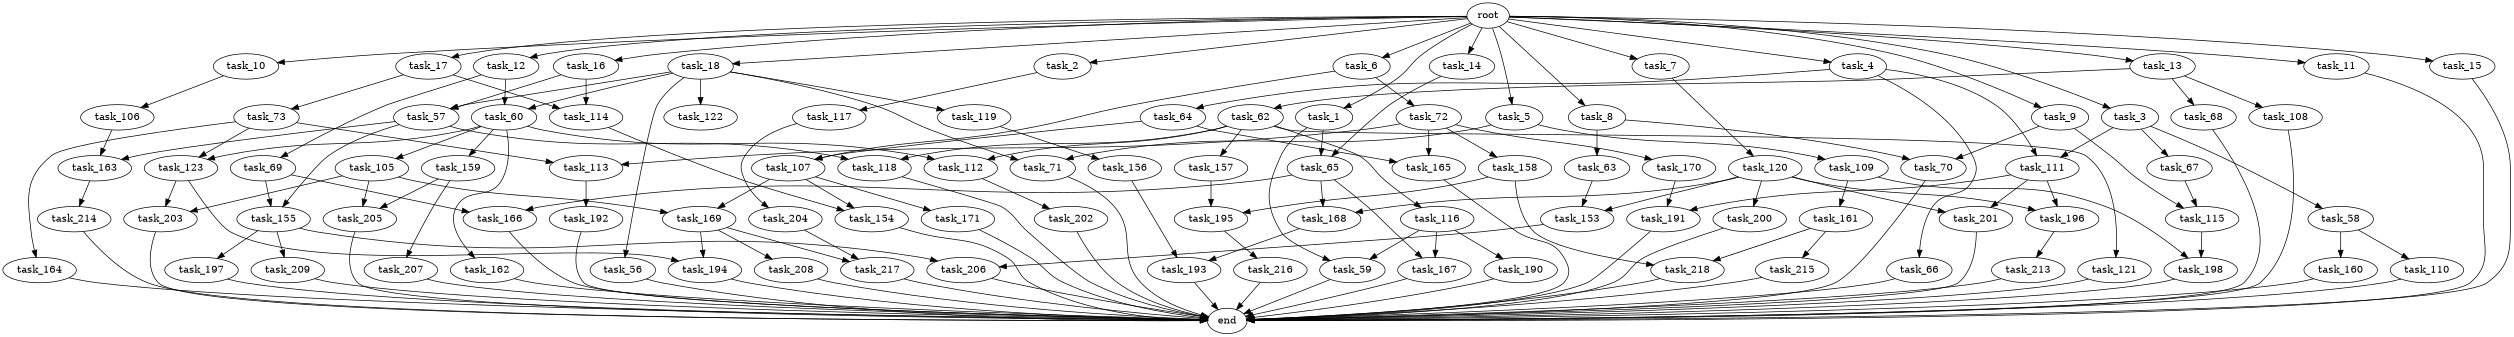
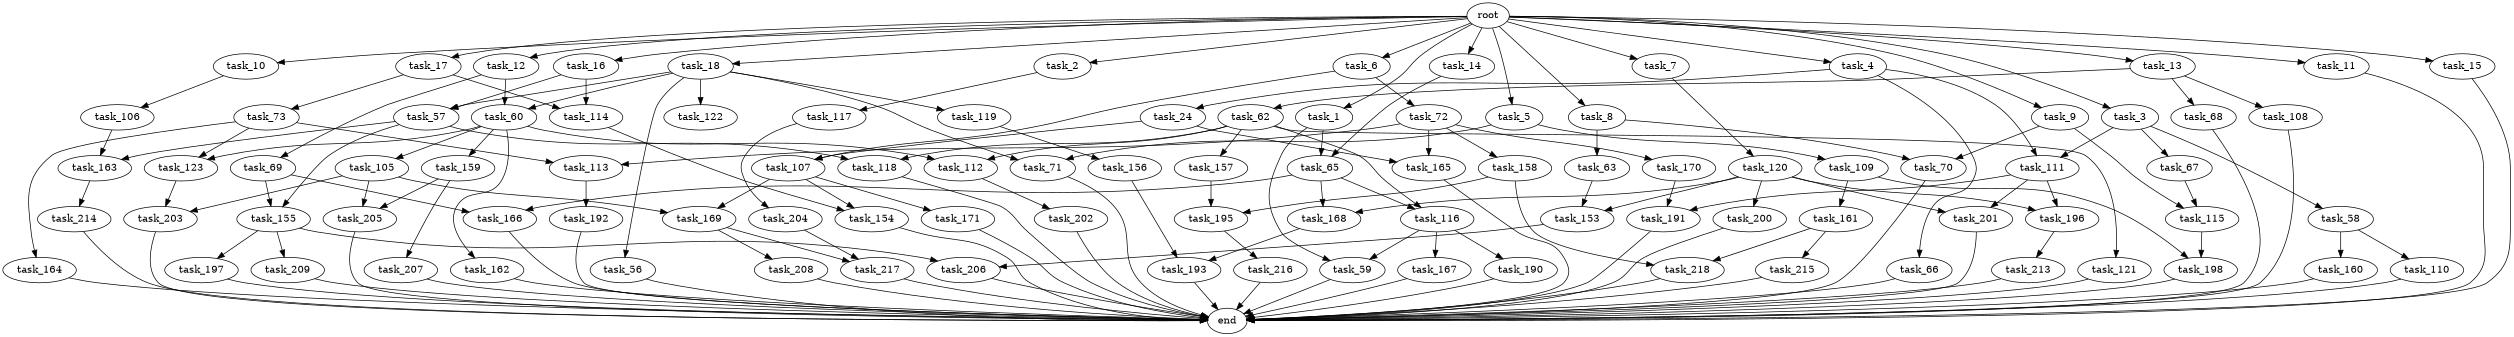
(1173, 117) -> (1173, 117)
(1377, 215) -> (1373, 191)
(705, 270) -> none
